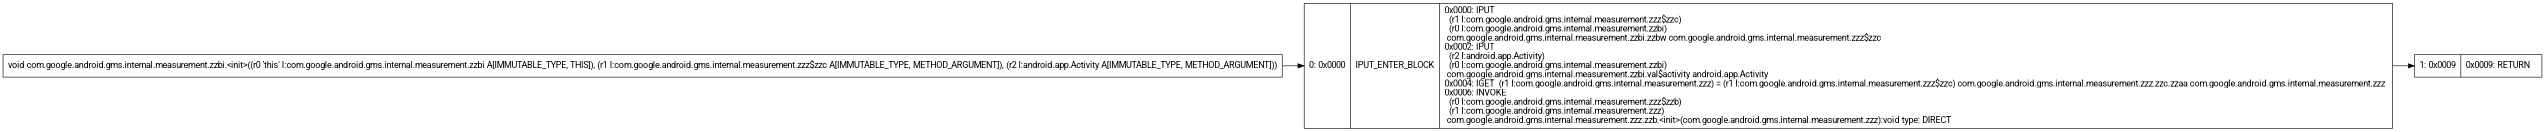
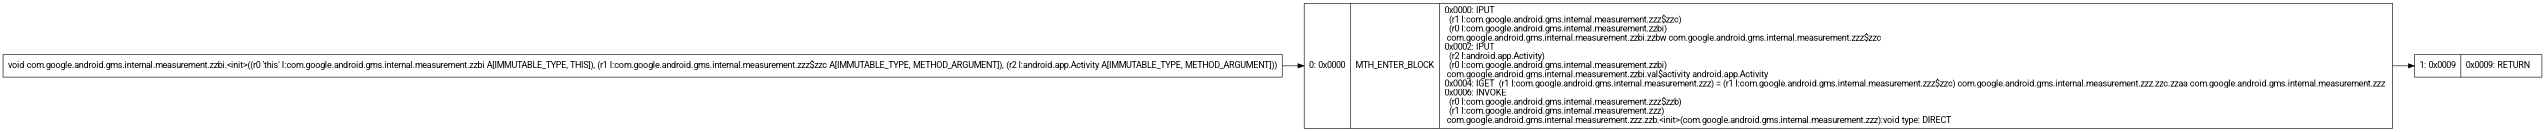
(1395, 66) -> (1395, 66)
